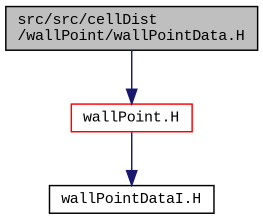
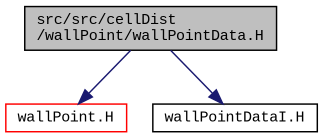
(132, 151) -> (192, 72)
